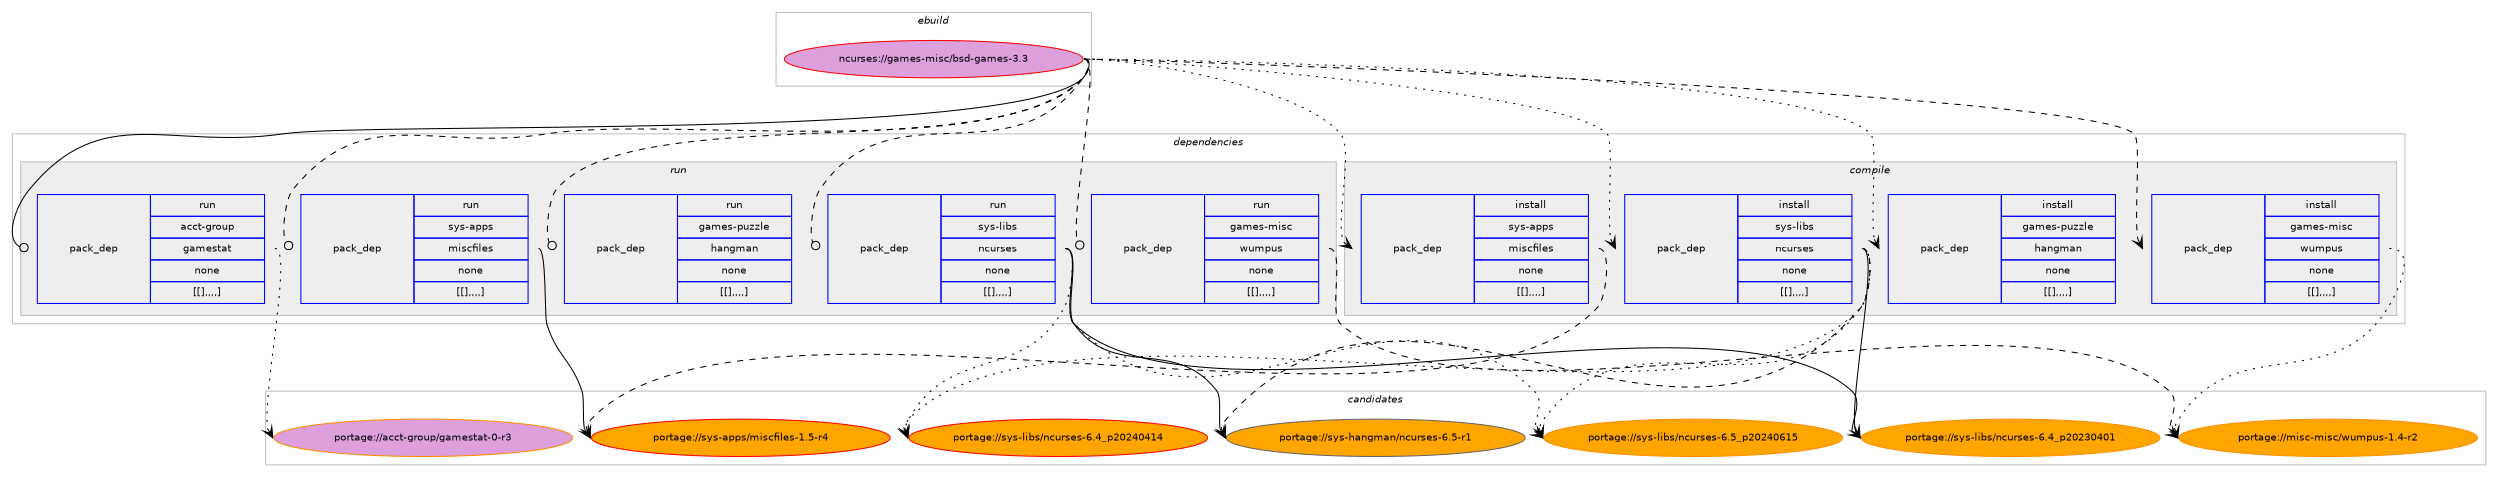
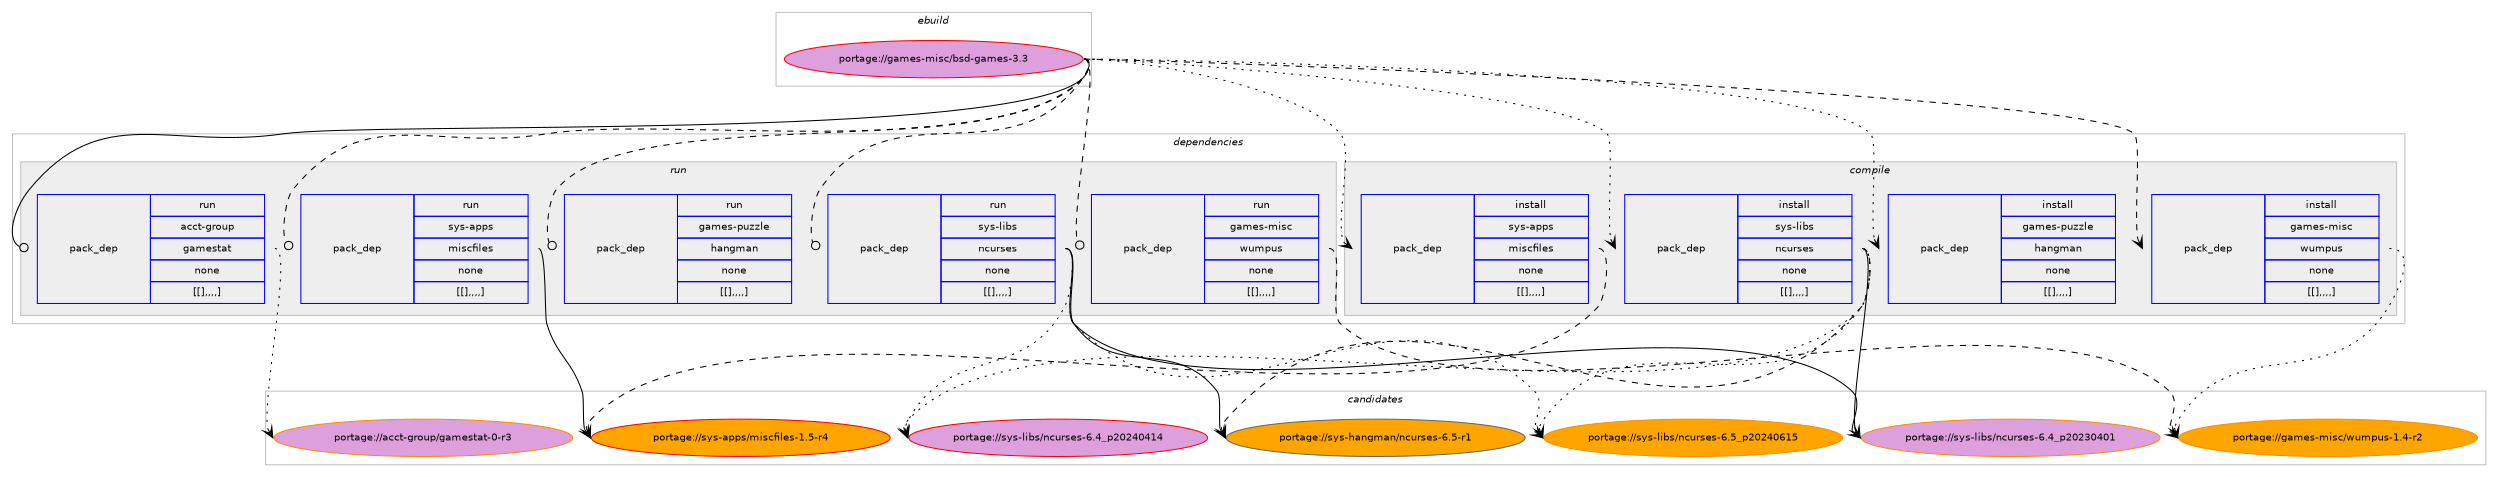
(934, 59) -> (934, 59)
(1058, 438) -> (1058, 438)
(2011, 438) -> (2011, 438)
(2328, 438) -> (2328, 438)
